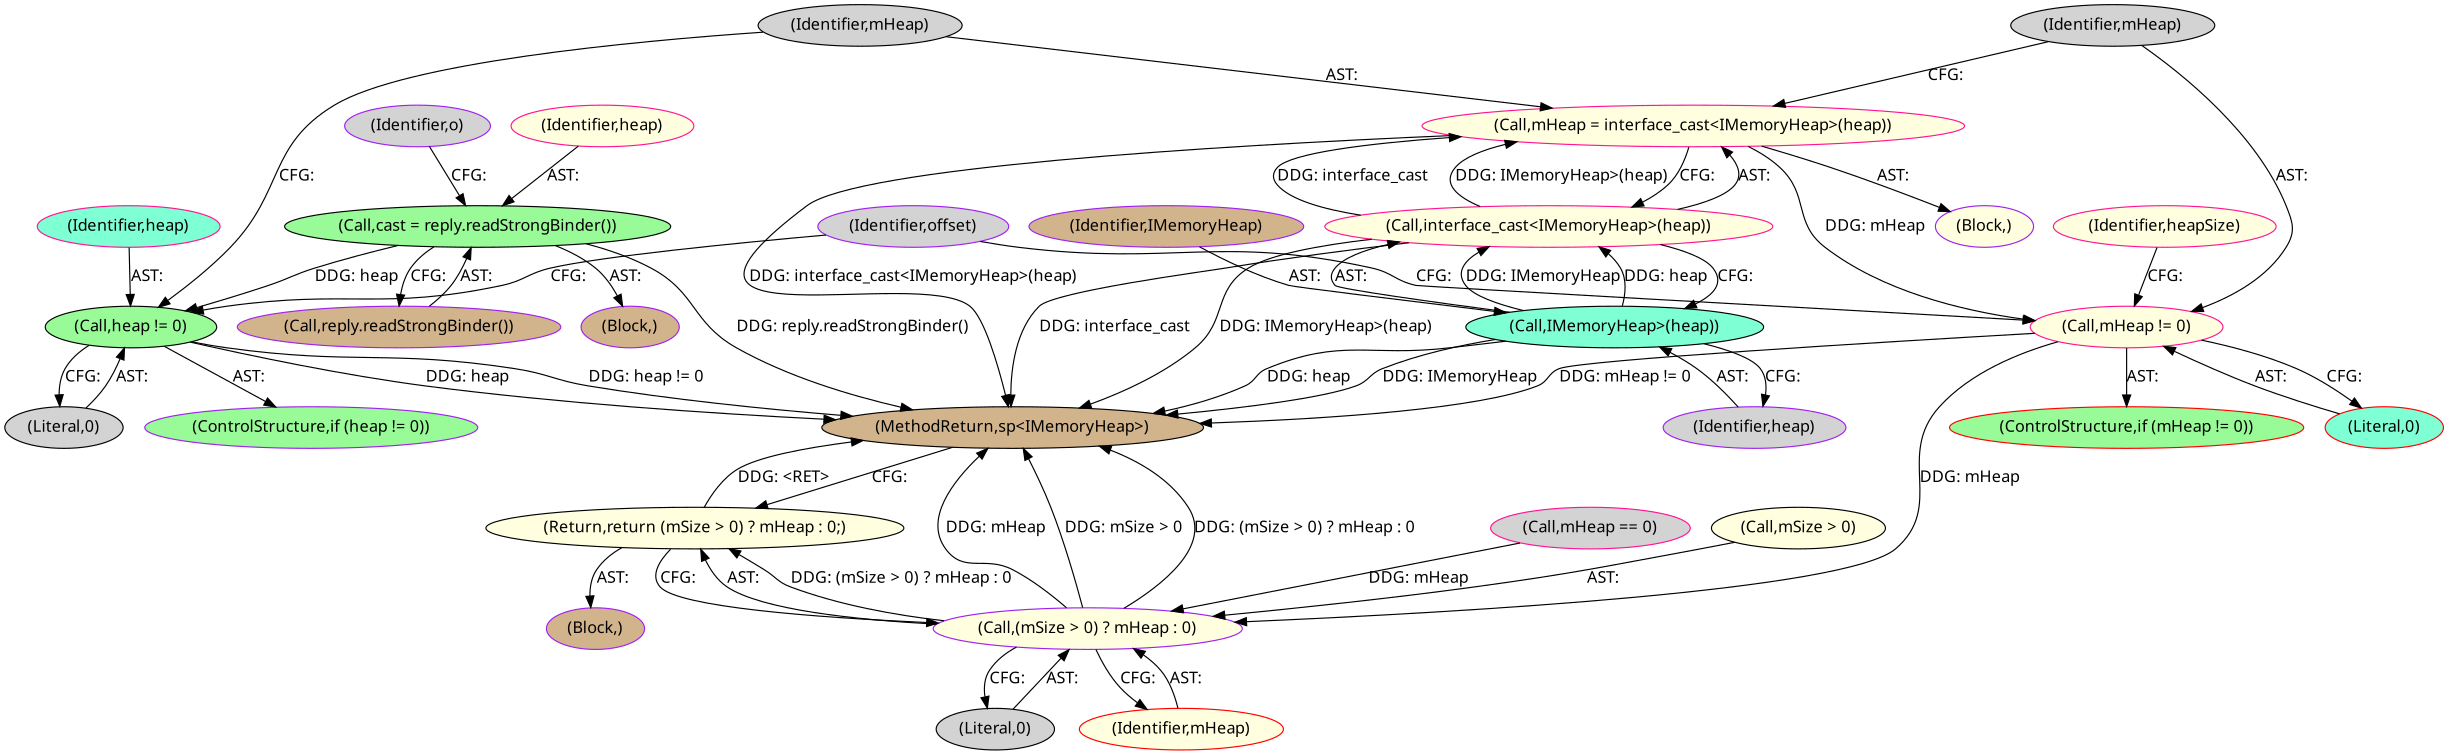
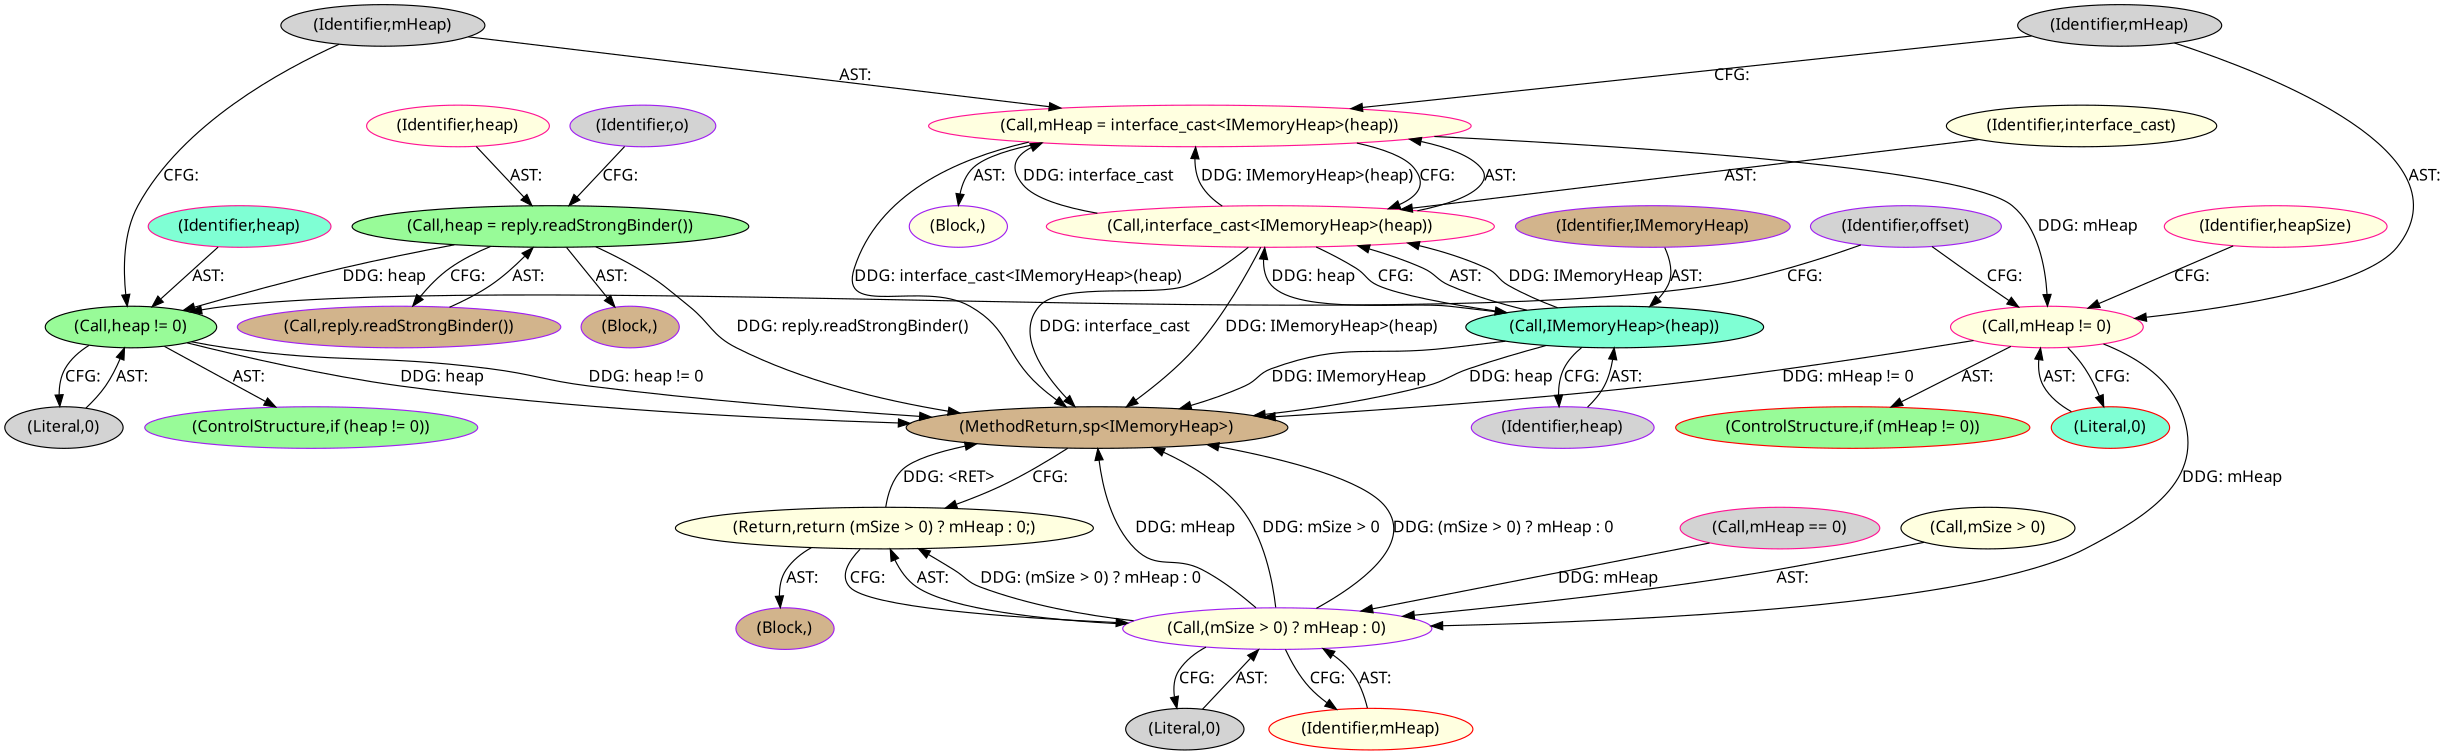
none -> (2082, 126)
(478, 226) -> (550, 226)
